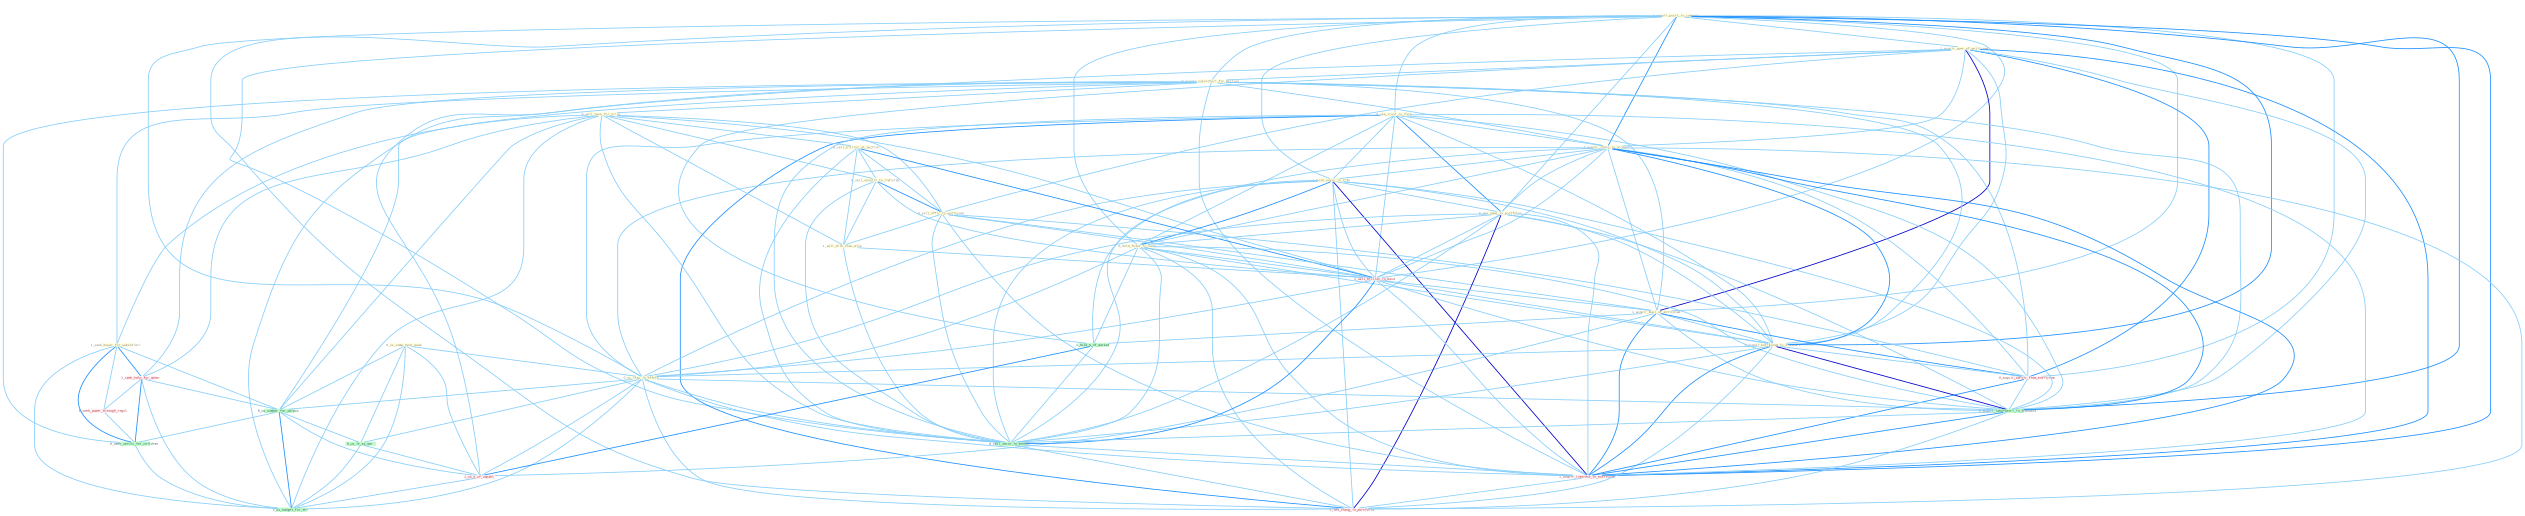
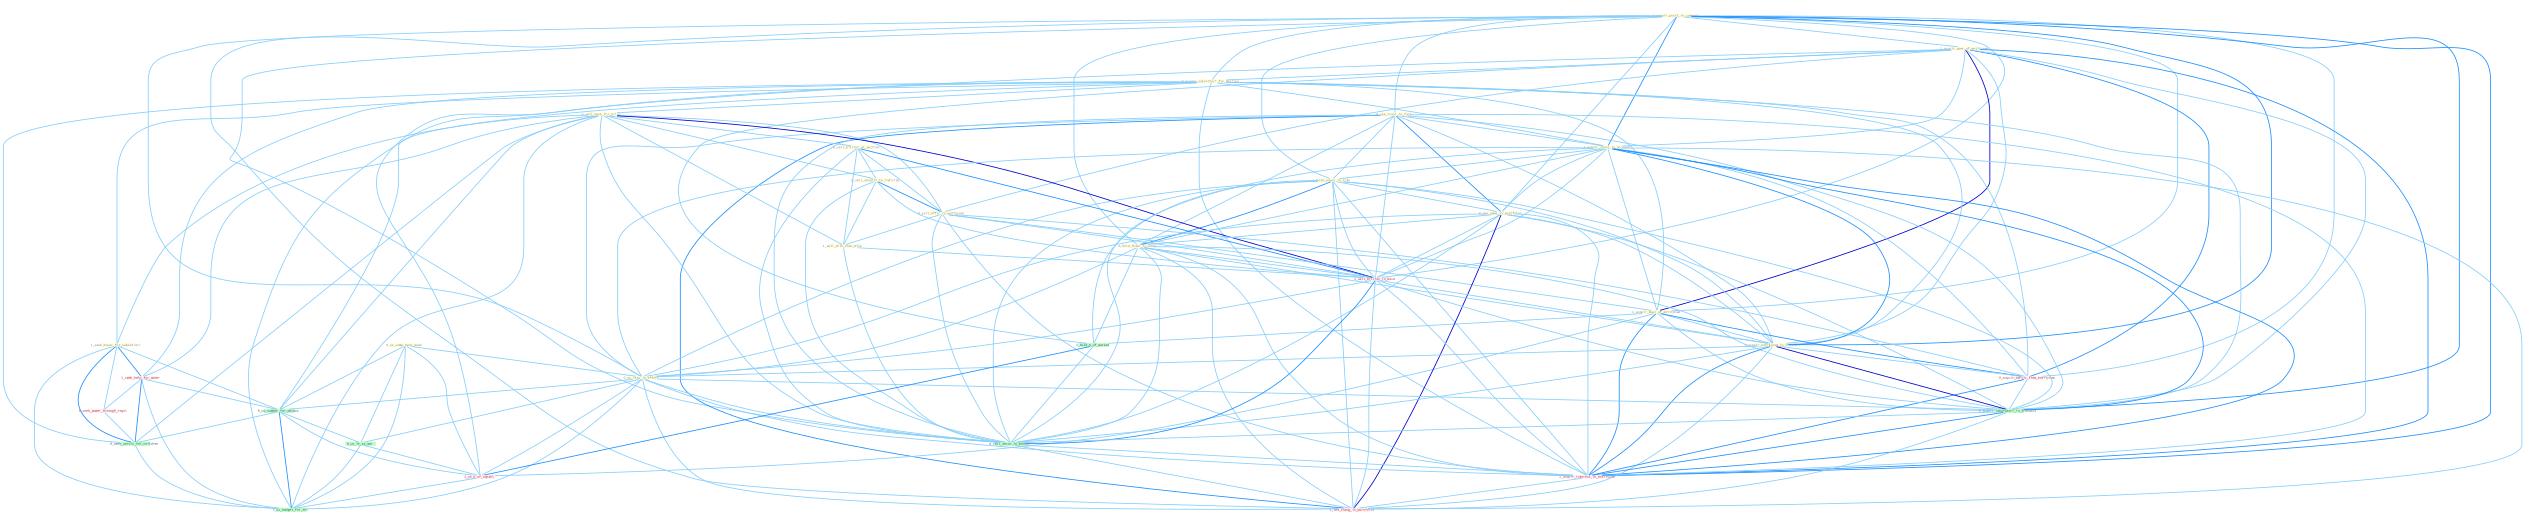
(1000, 169) -> (1000, 169)
none -> (358, 263)
(1496, 293) -> (1369, 390)
(1467, 336) -> (1467, 336)
